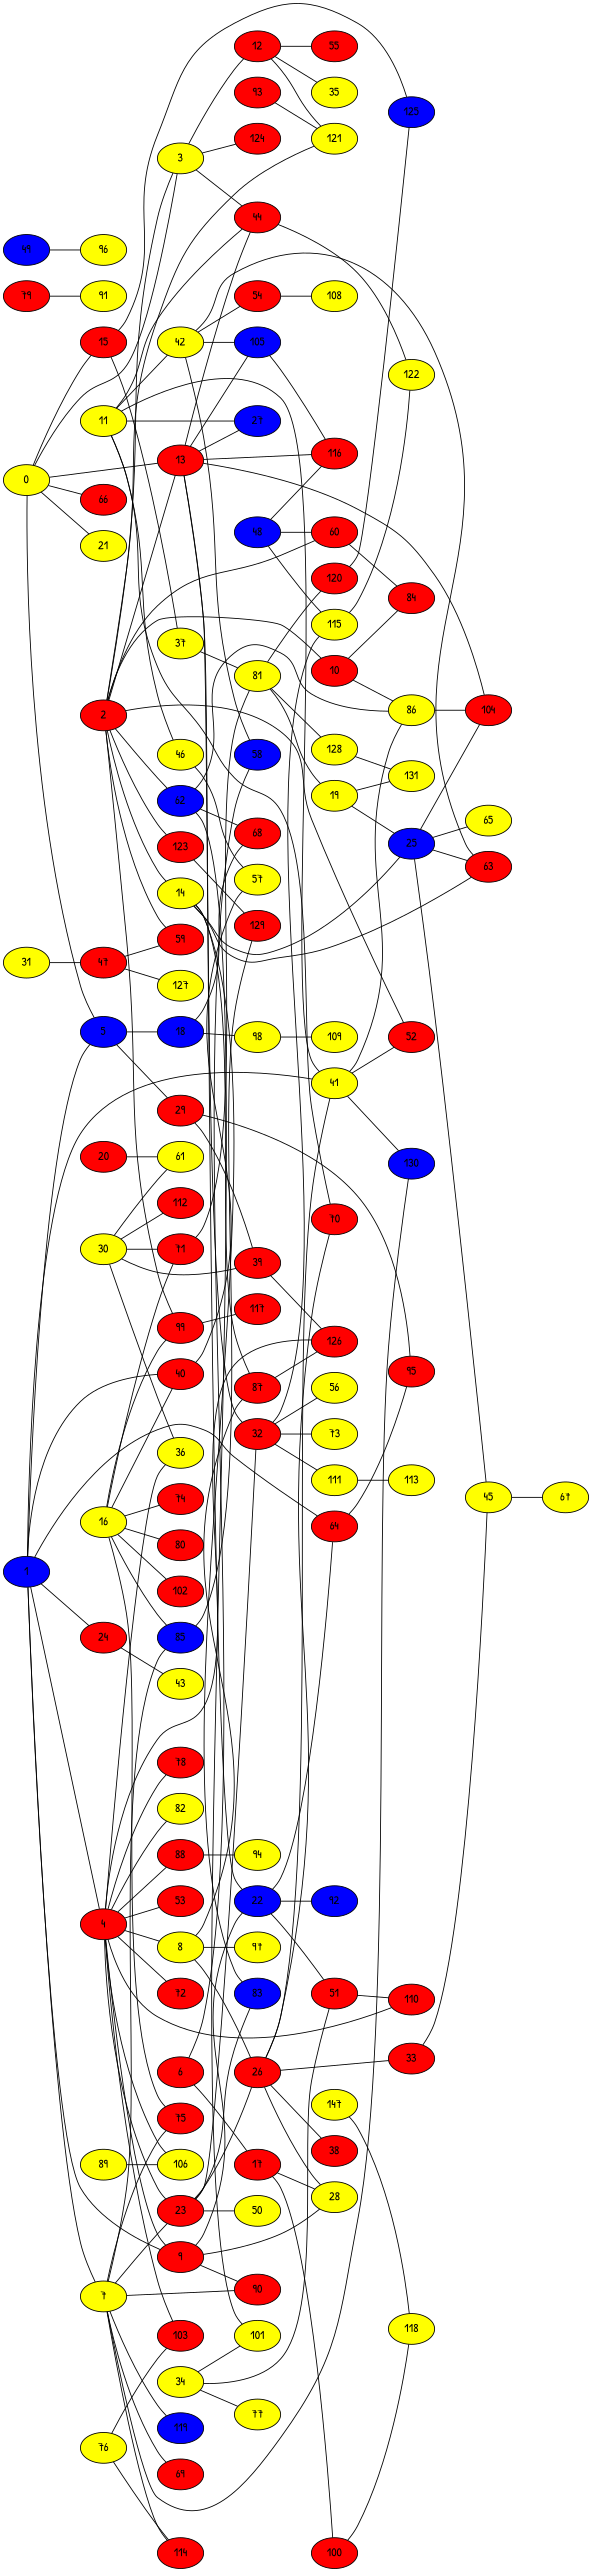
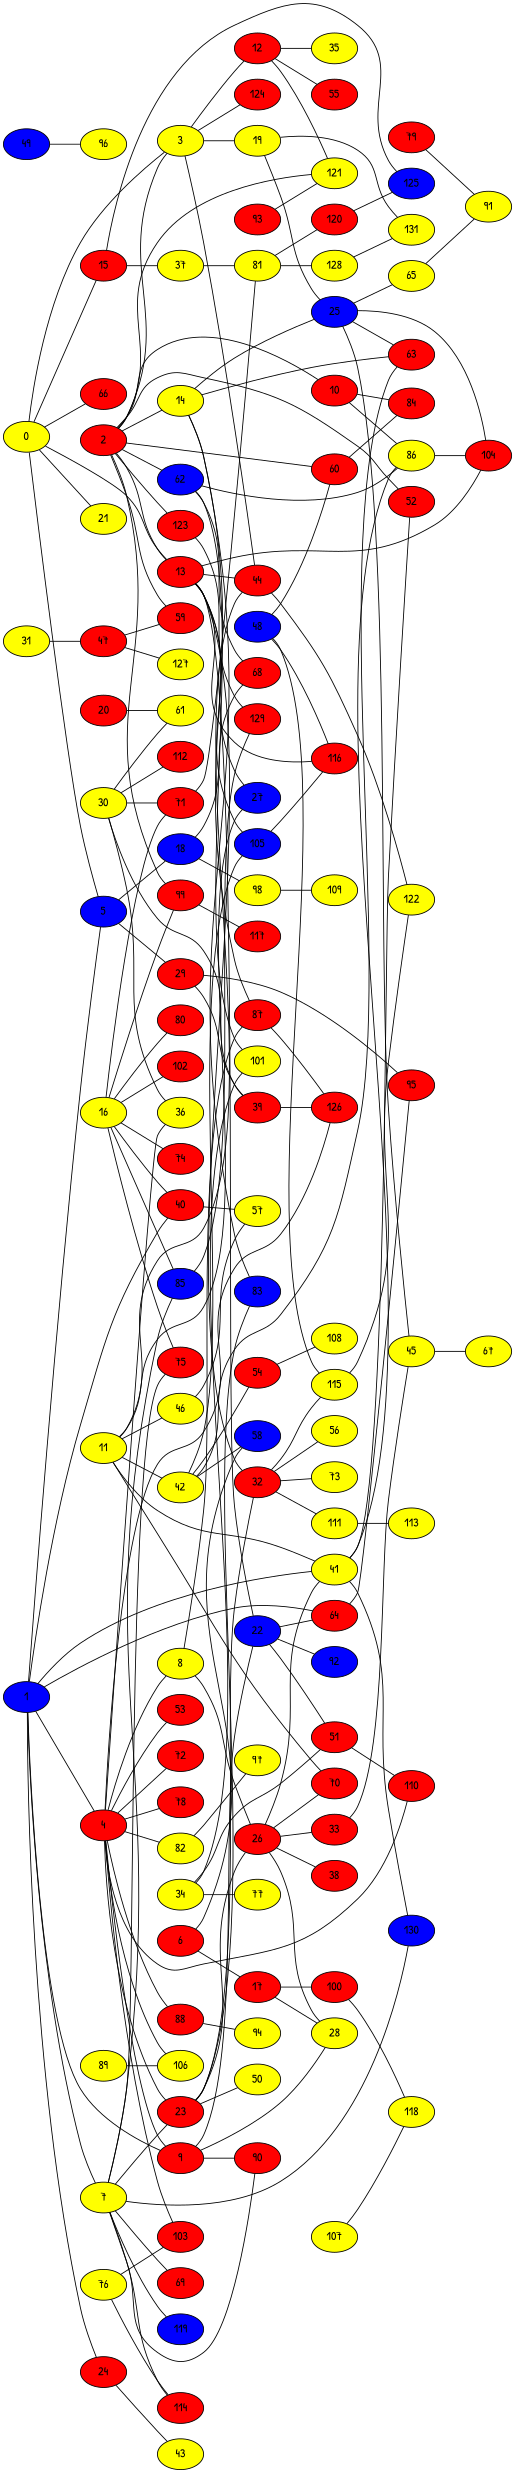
none -> (450, 241)
(288, 716) -> (219, 141)
(219, 1947) -> (211, 1816)
(335, 2105) -> (335, 2237)
